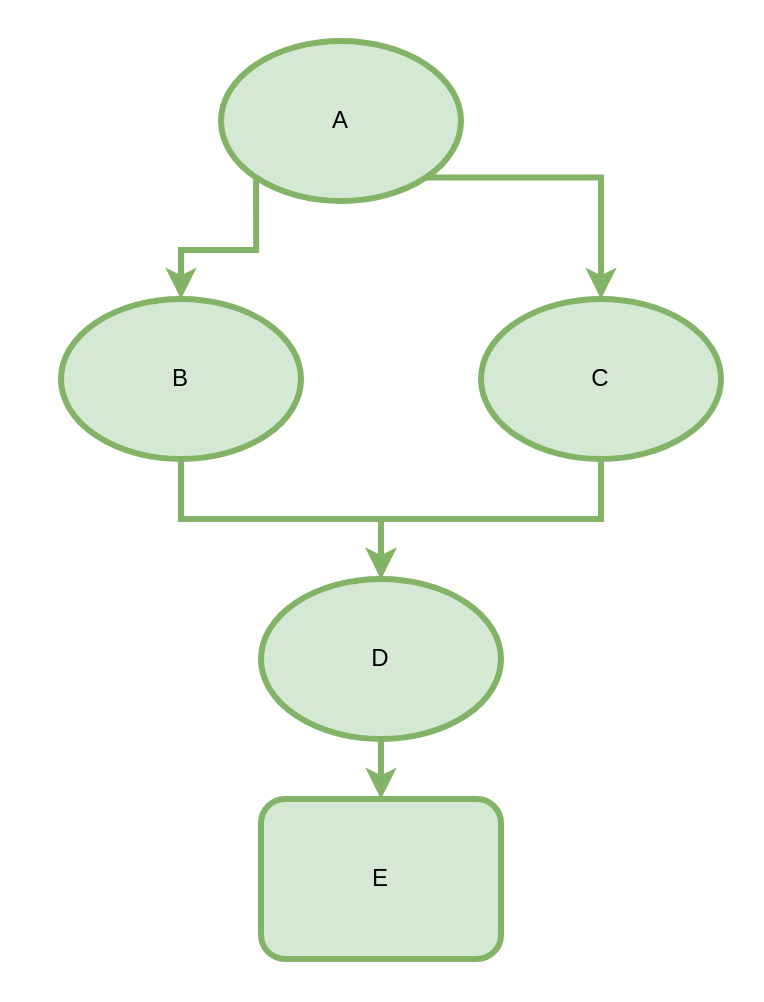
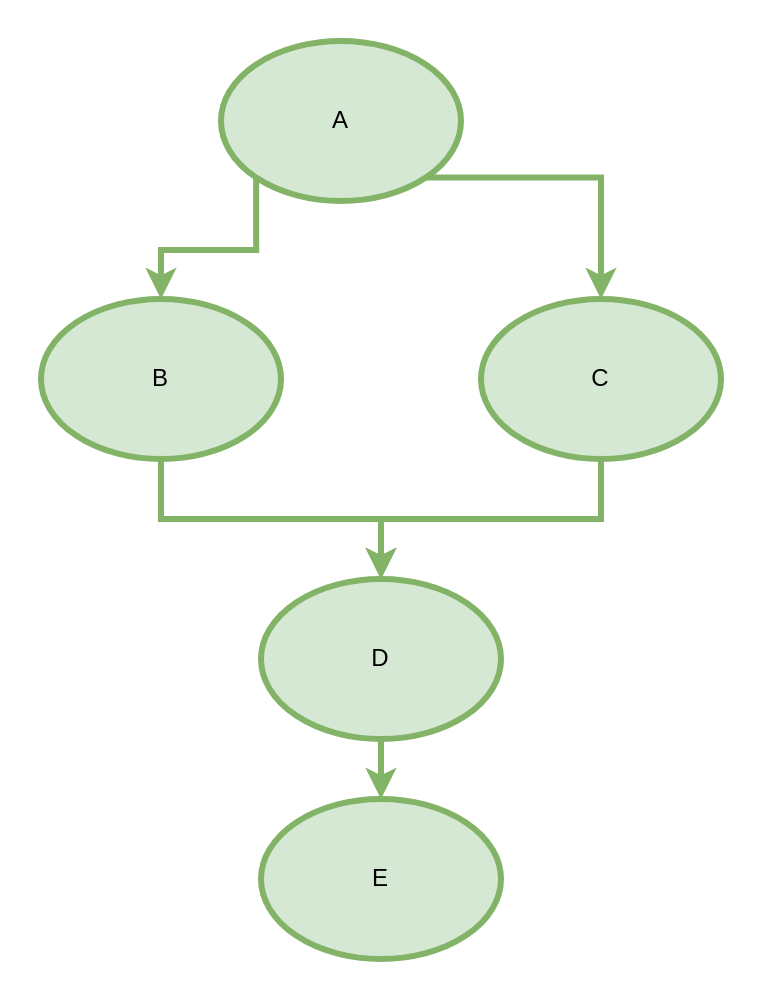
(181, 379) -> (161, 379)
(381, 879) -> (381, 879)
